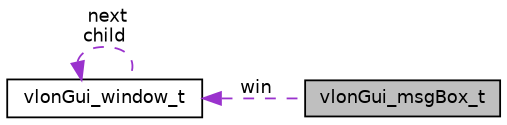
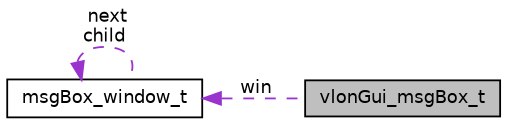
(105, 98) -> (105, 98)
